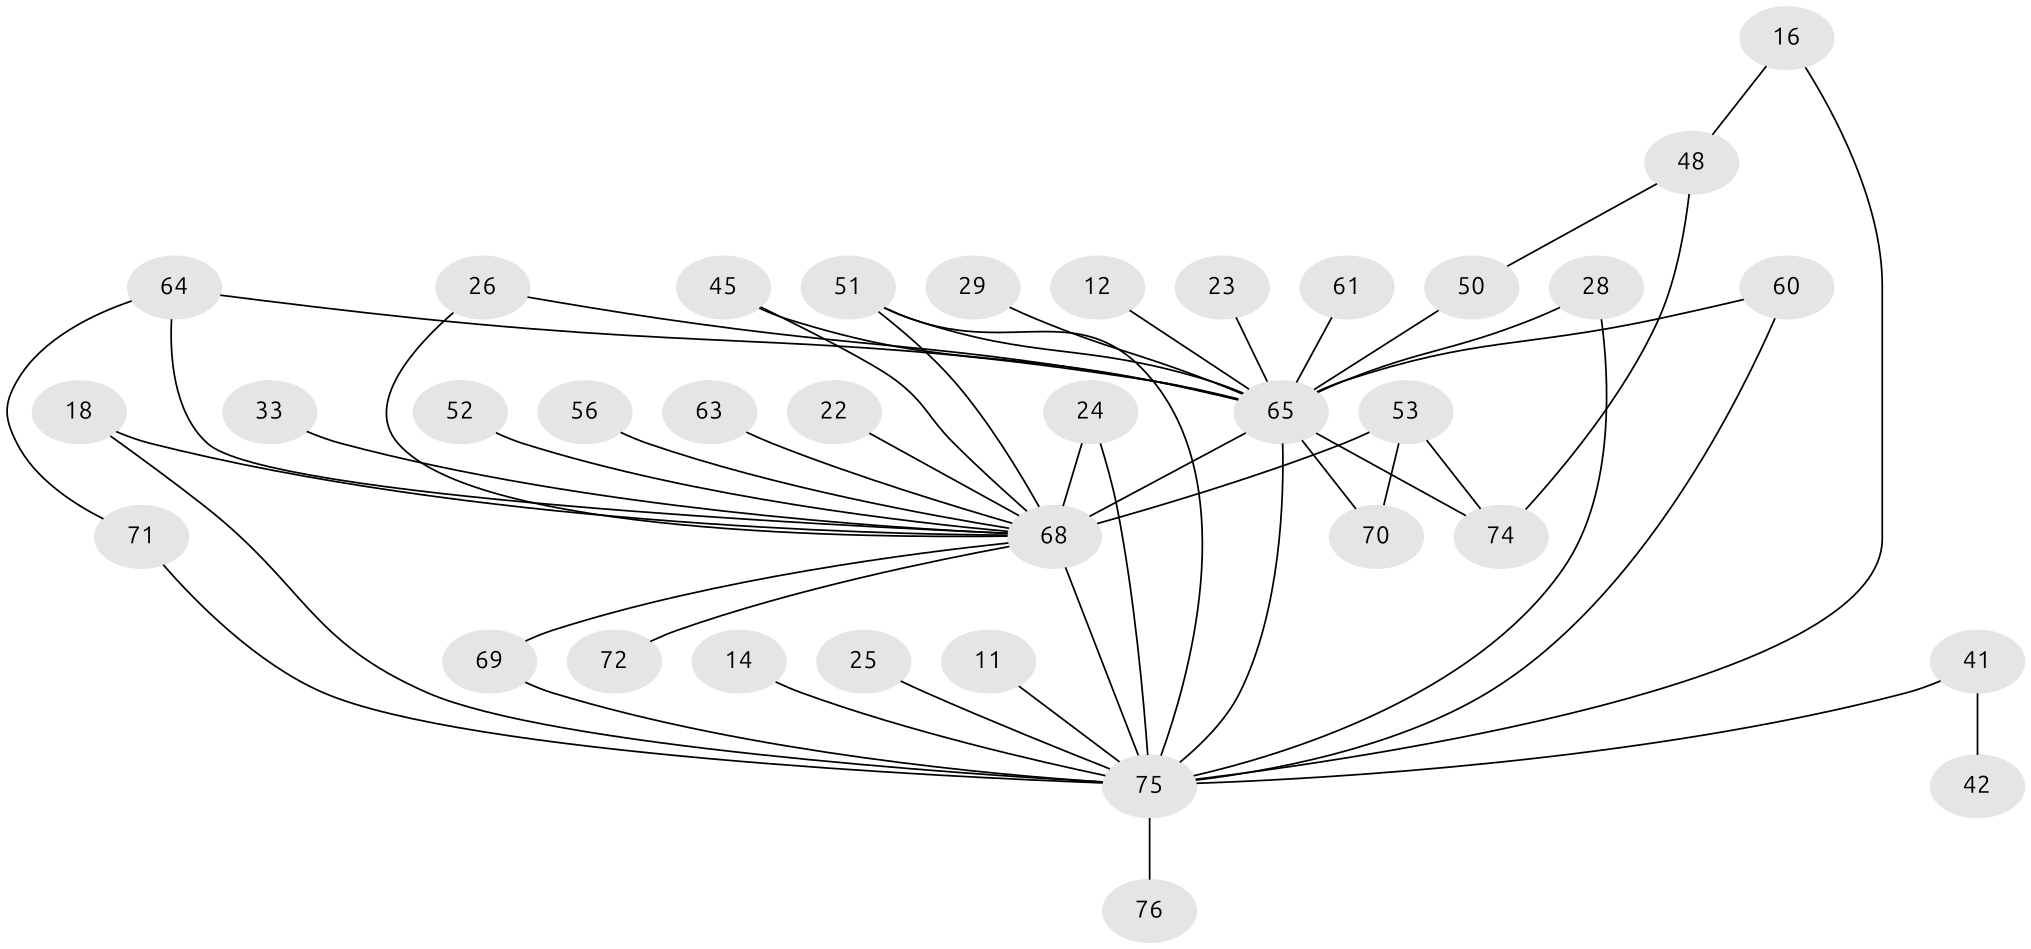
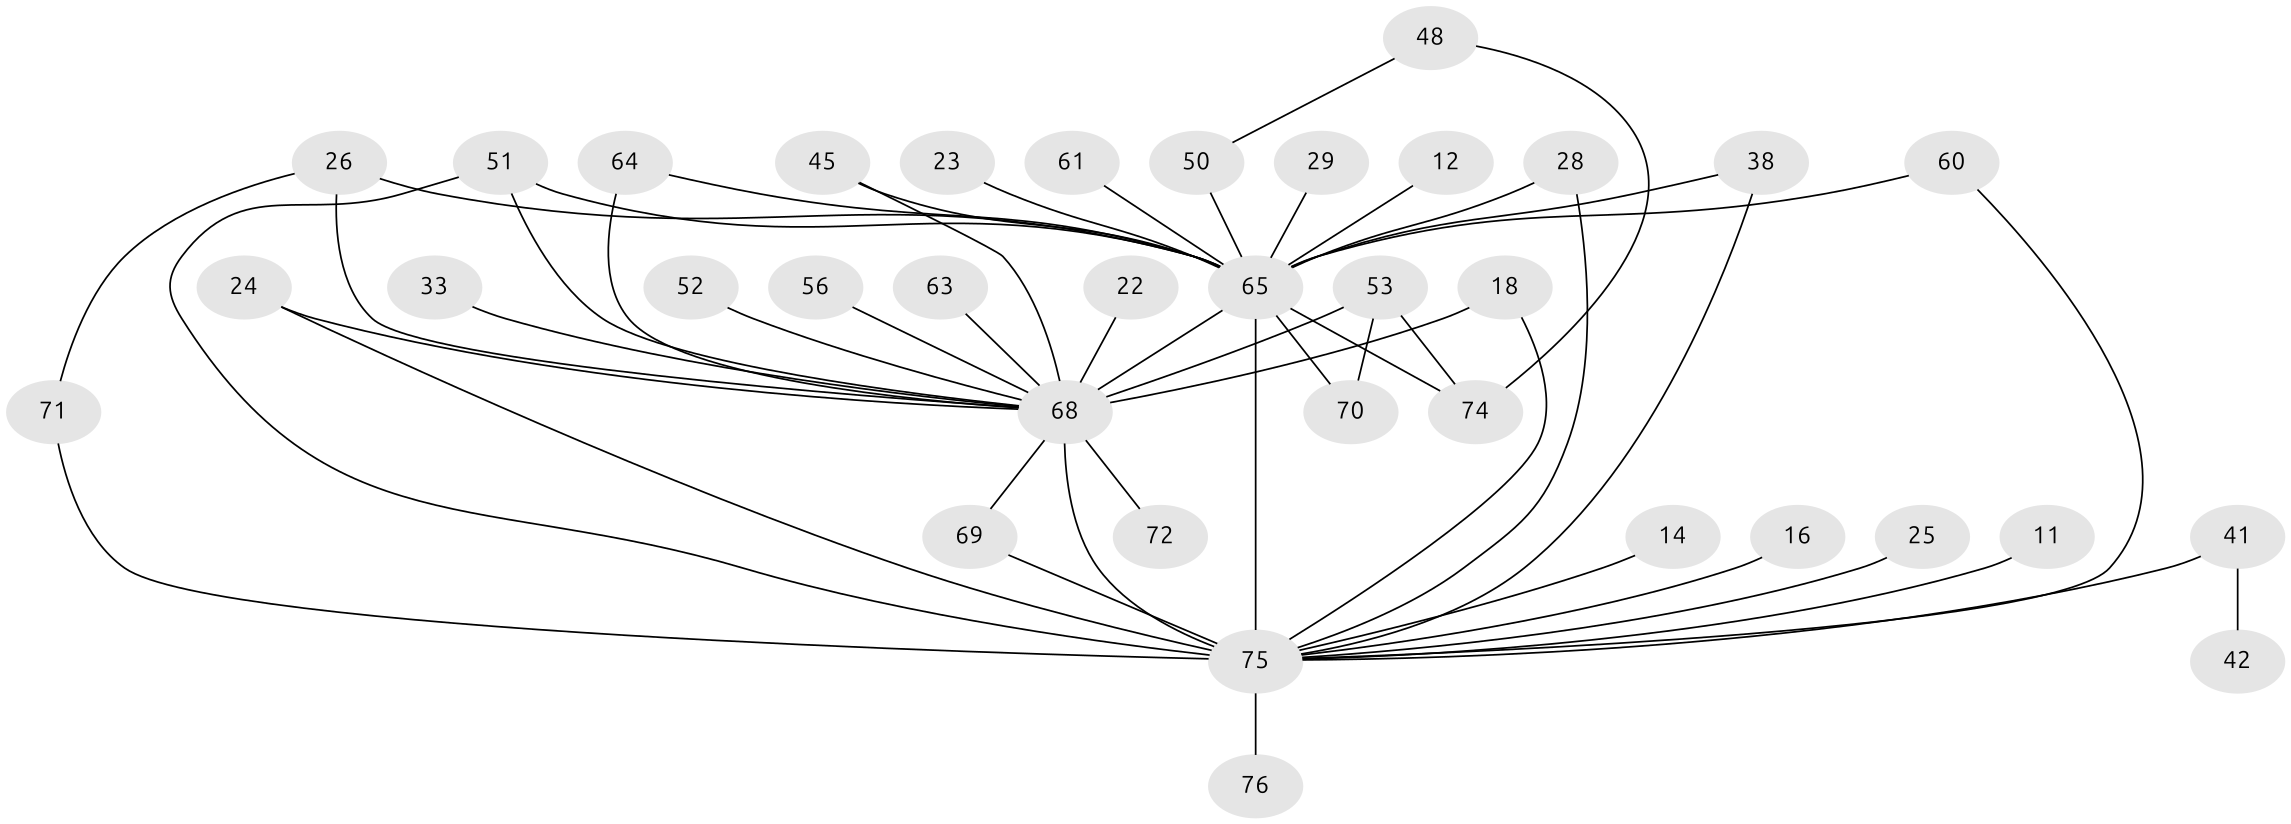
(1739, 100) -> none
none -> (1761, 163)
(9, 399) -> (143, 240)
